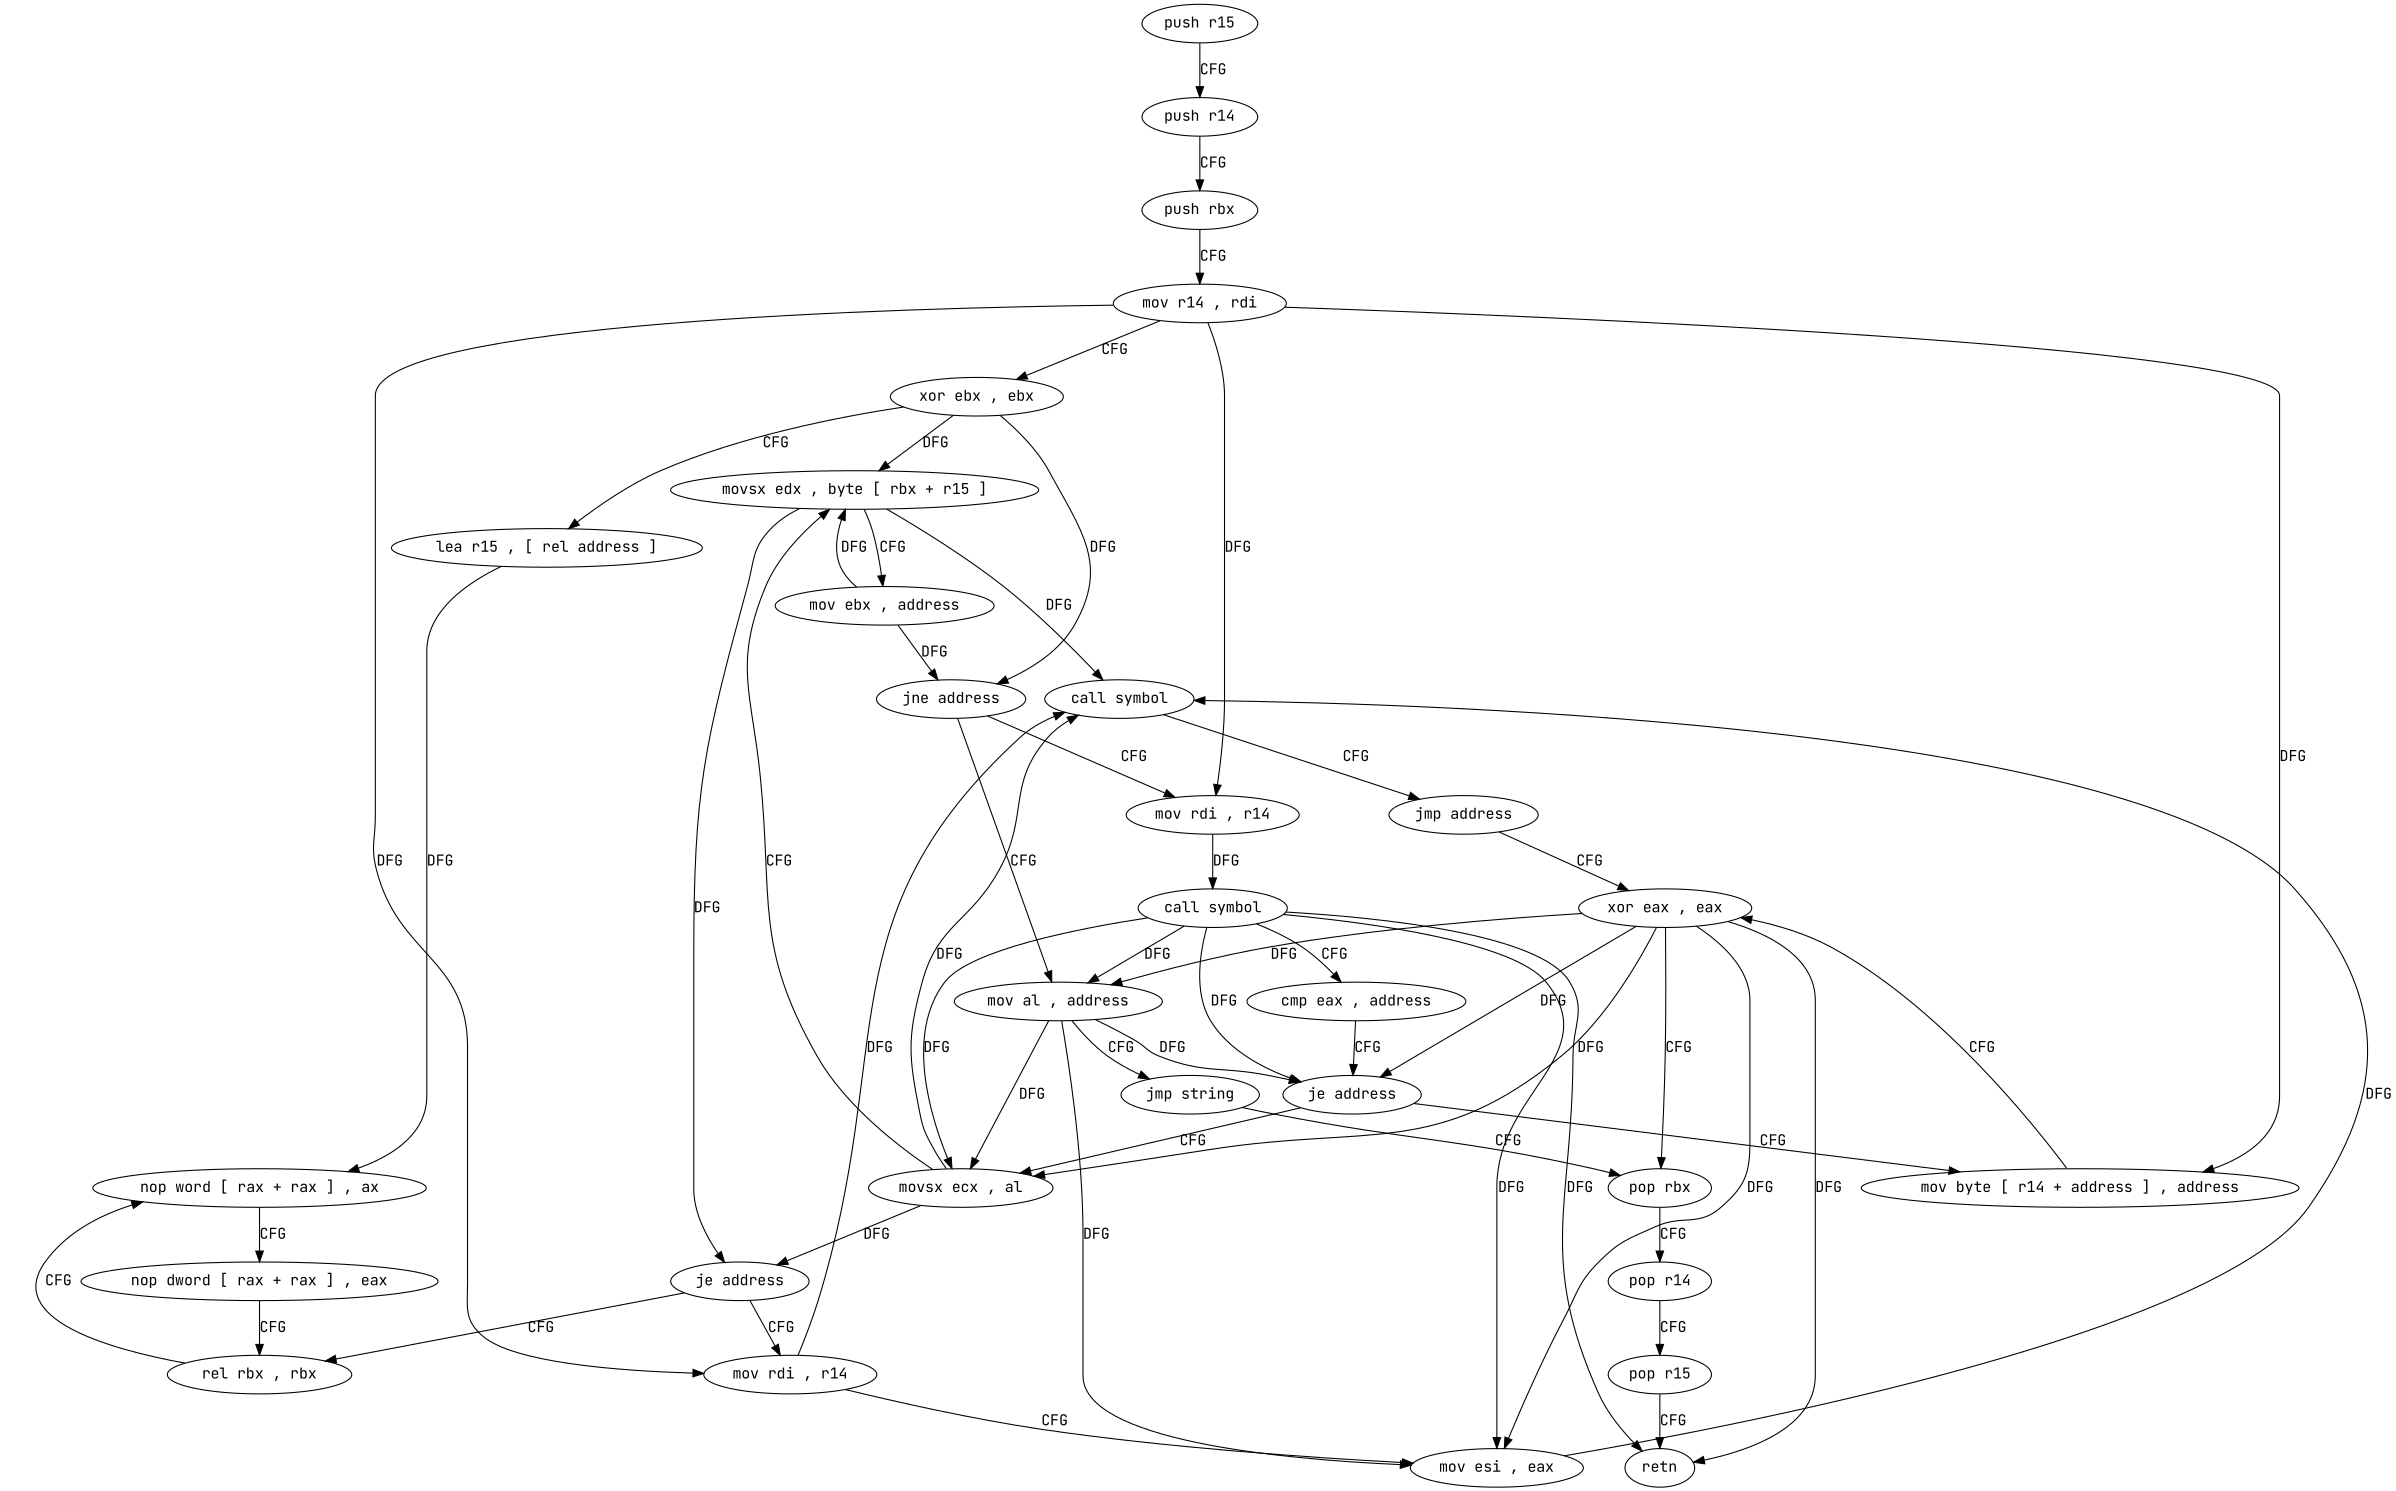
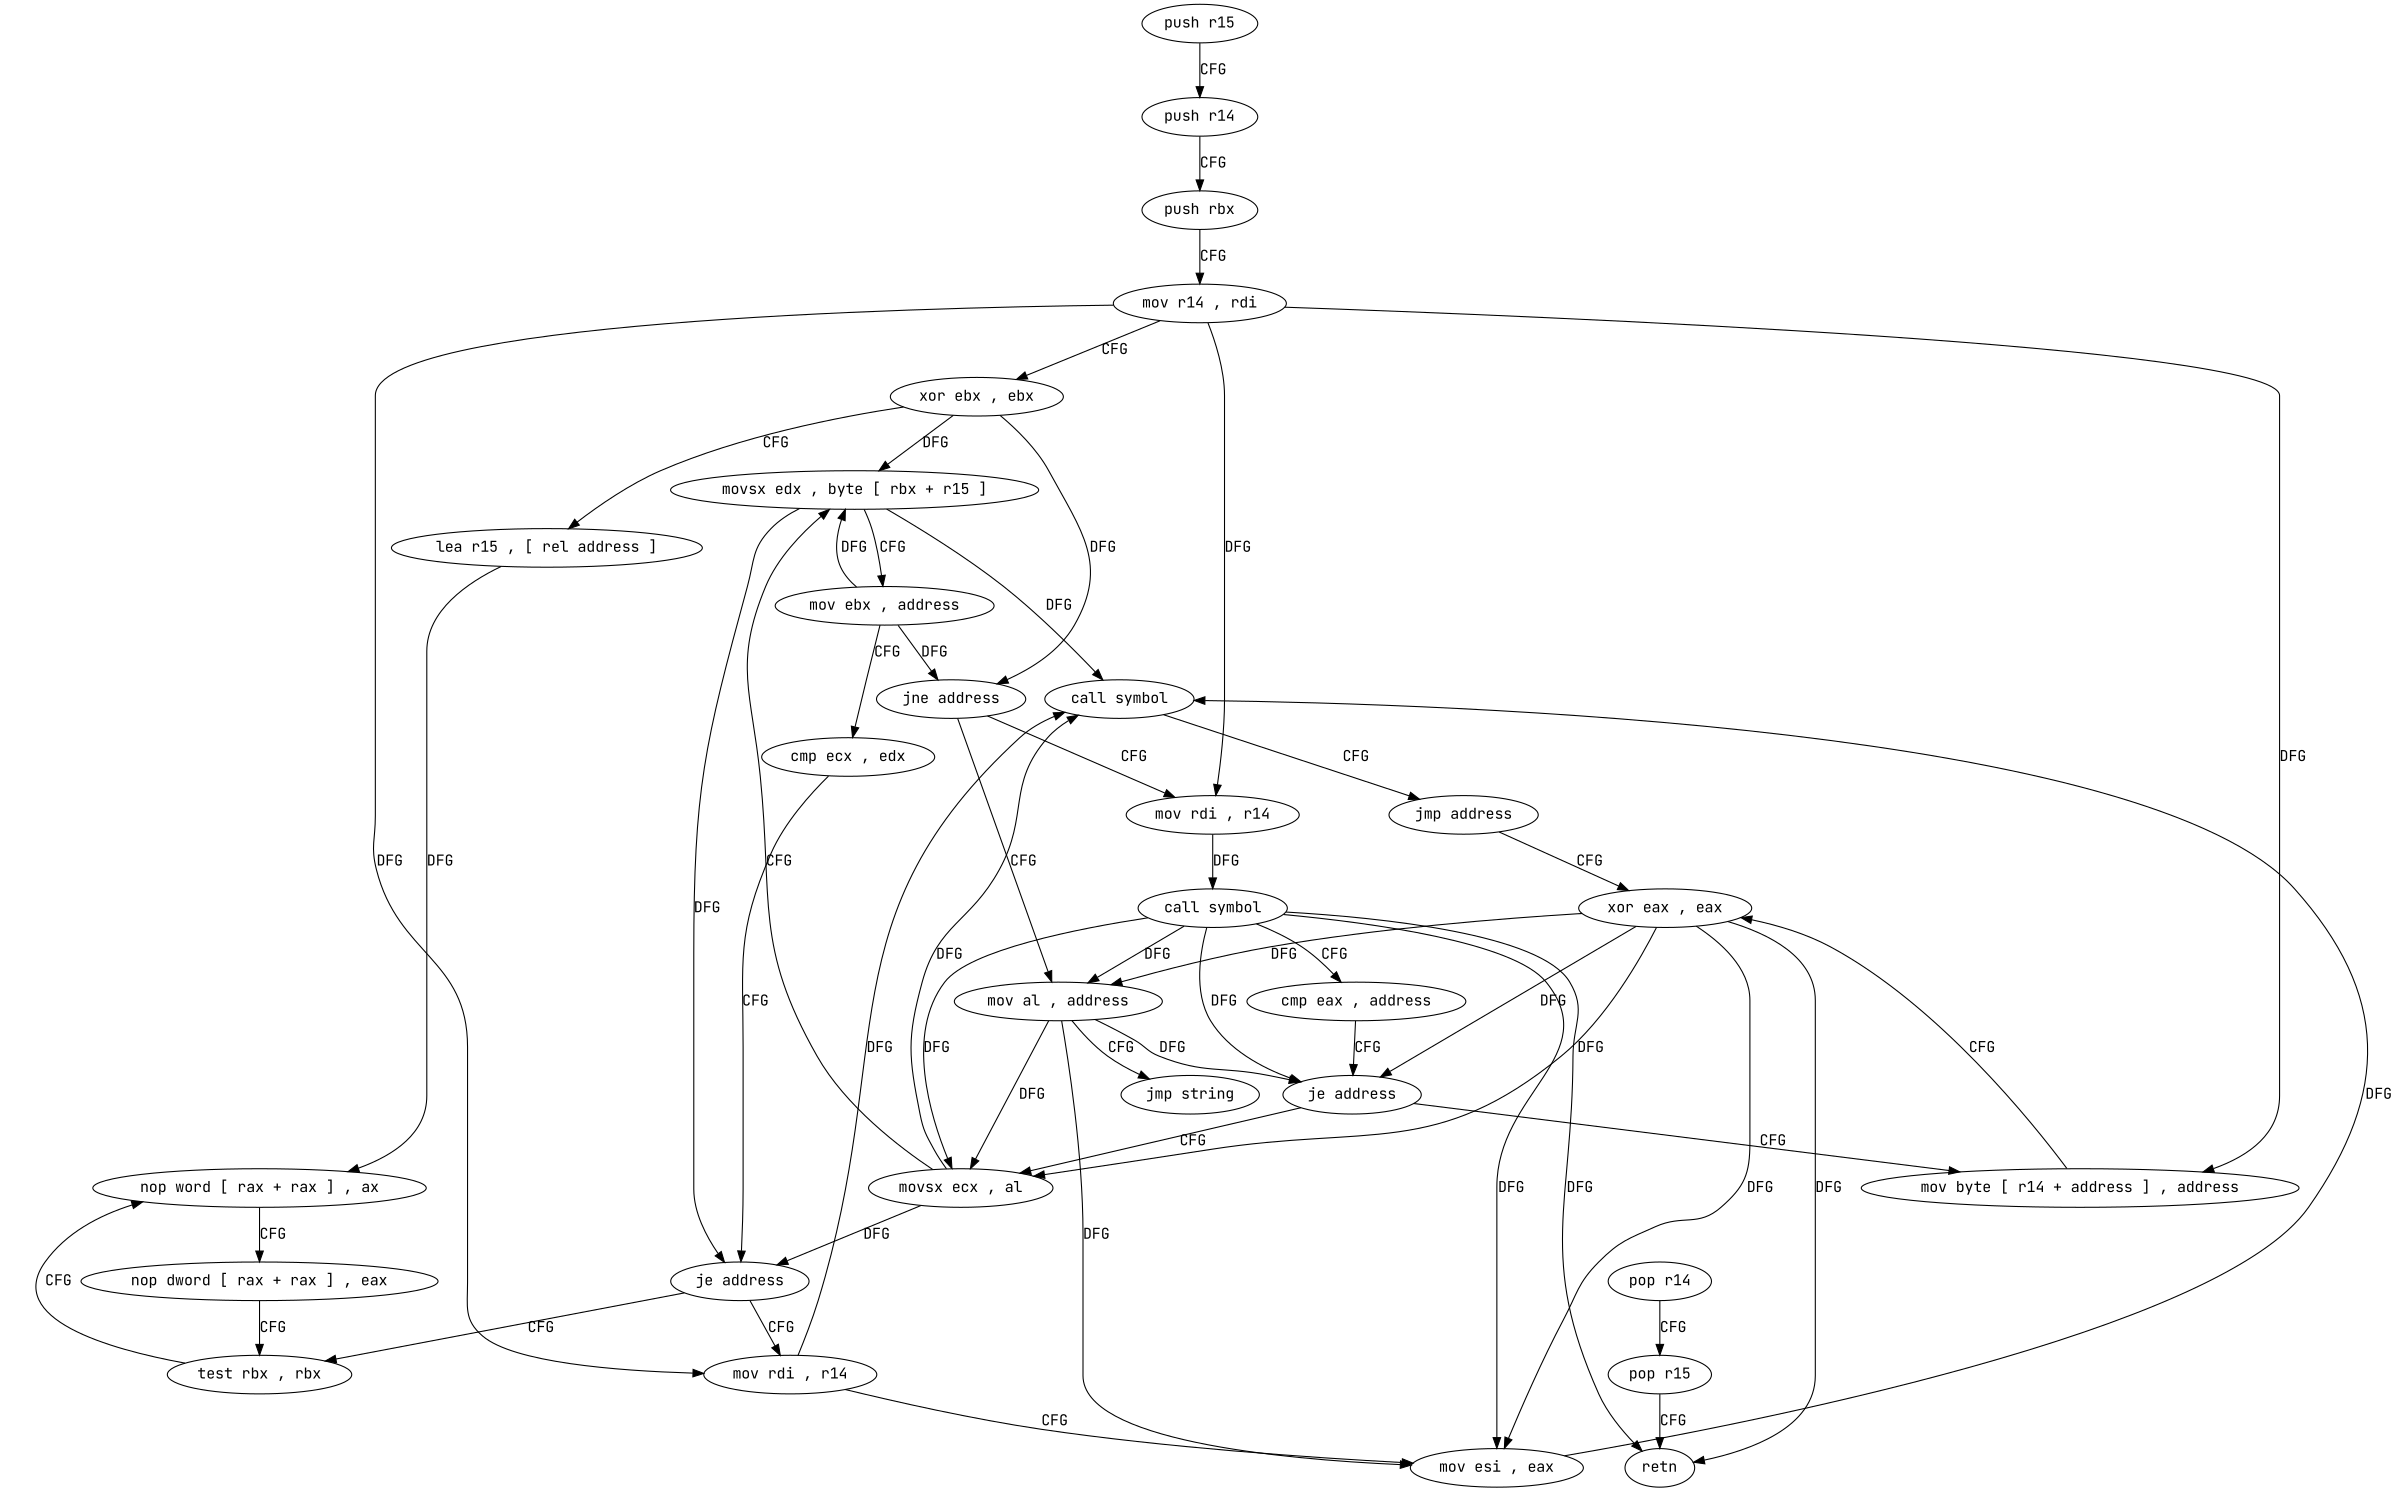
none -> (848, 757)
(1660, 1188) -> none
(260, 1375) -> (260, 1375)
